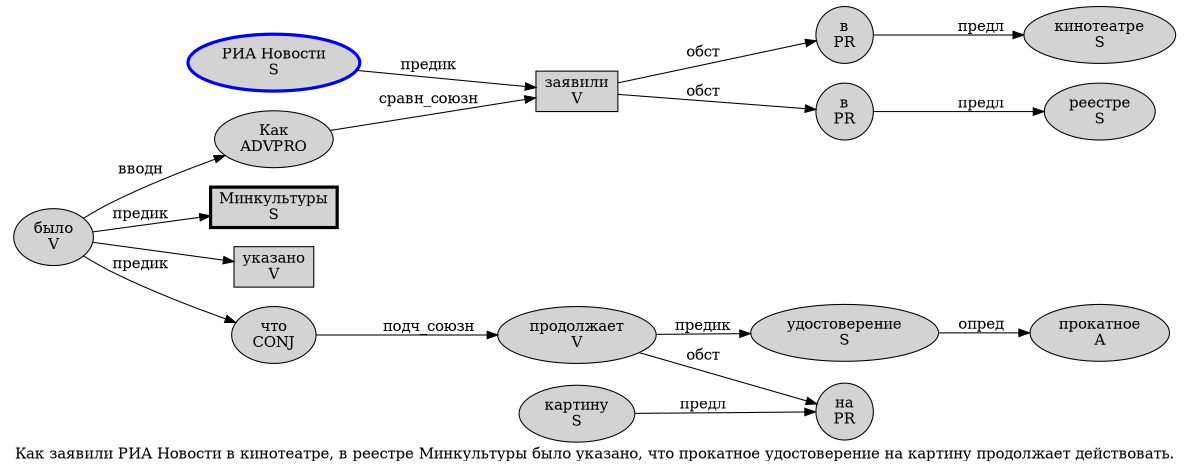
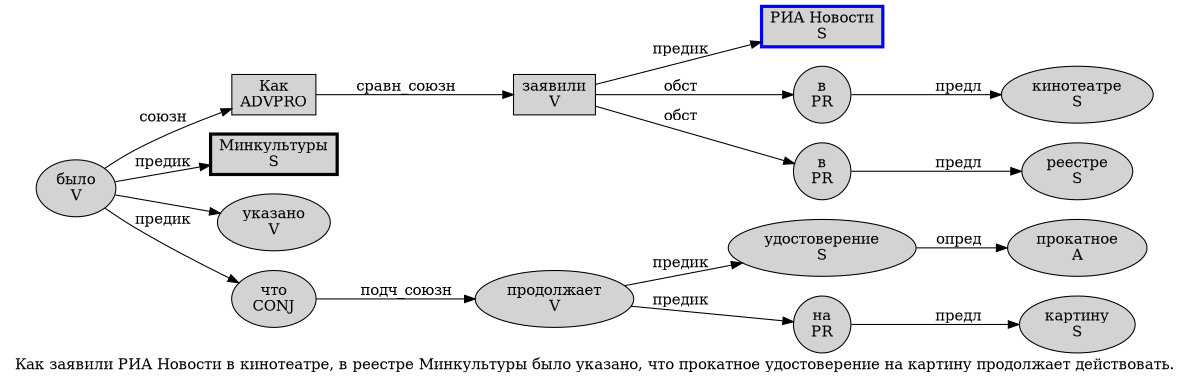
(274, 63) -> (822, 27)
(441, 78) -> (673, 64)
(274, 139) -> (274, 95)
(141, 170) -> (163, 118)
(274, 267) -> (274, 222)
(703, 356) -> (681, 301)
(720, 413) -> (930, 324)
